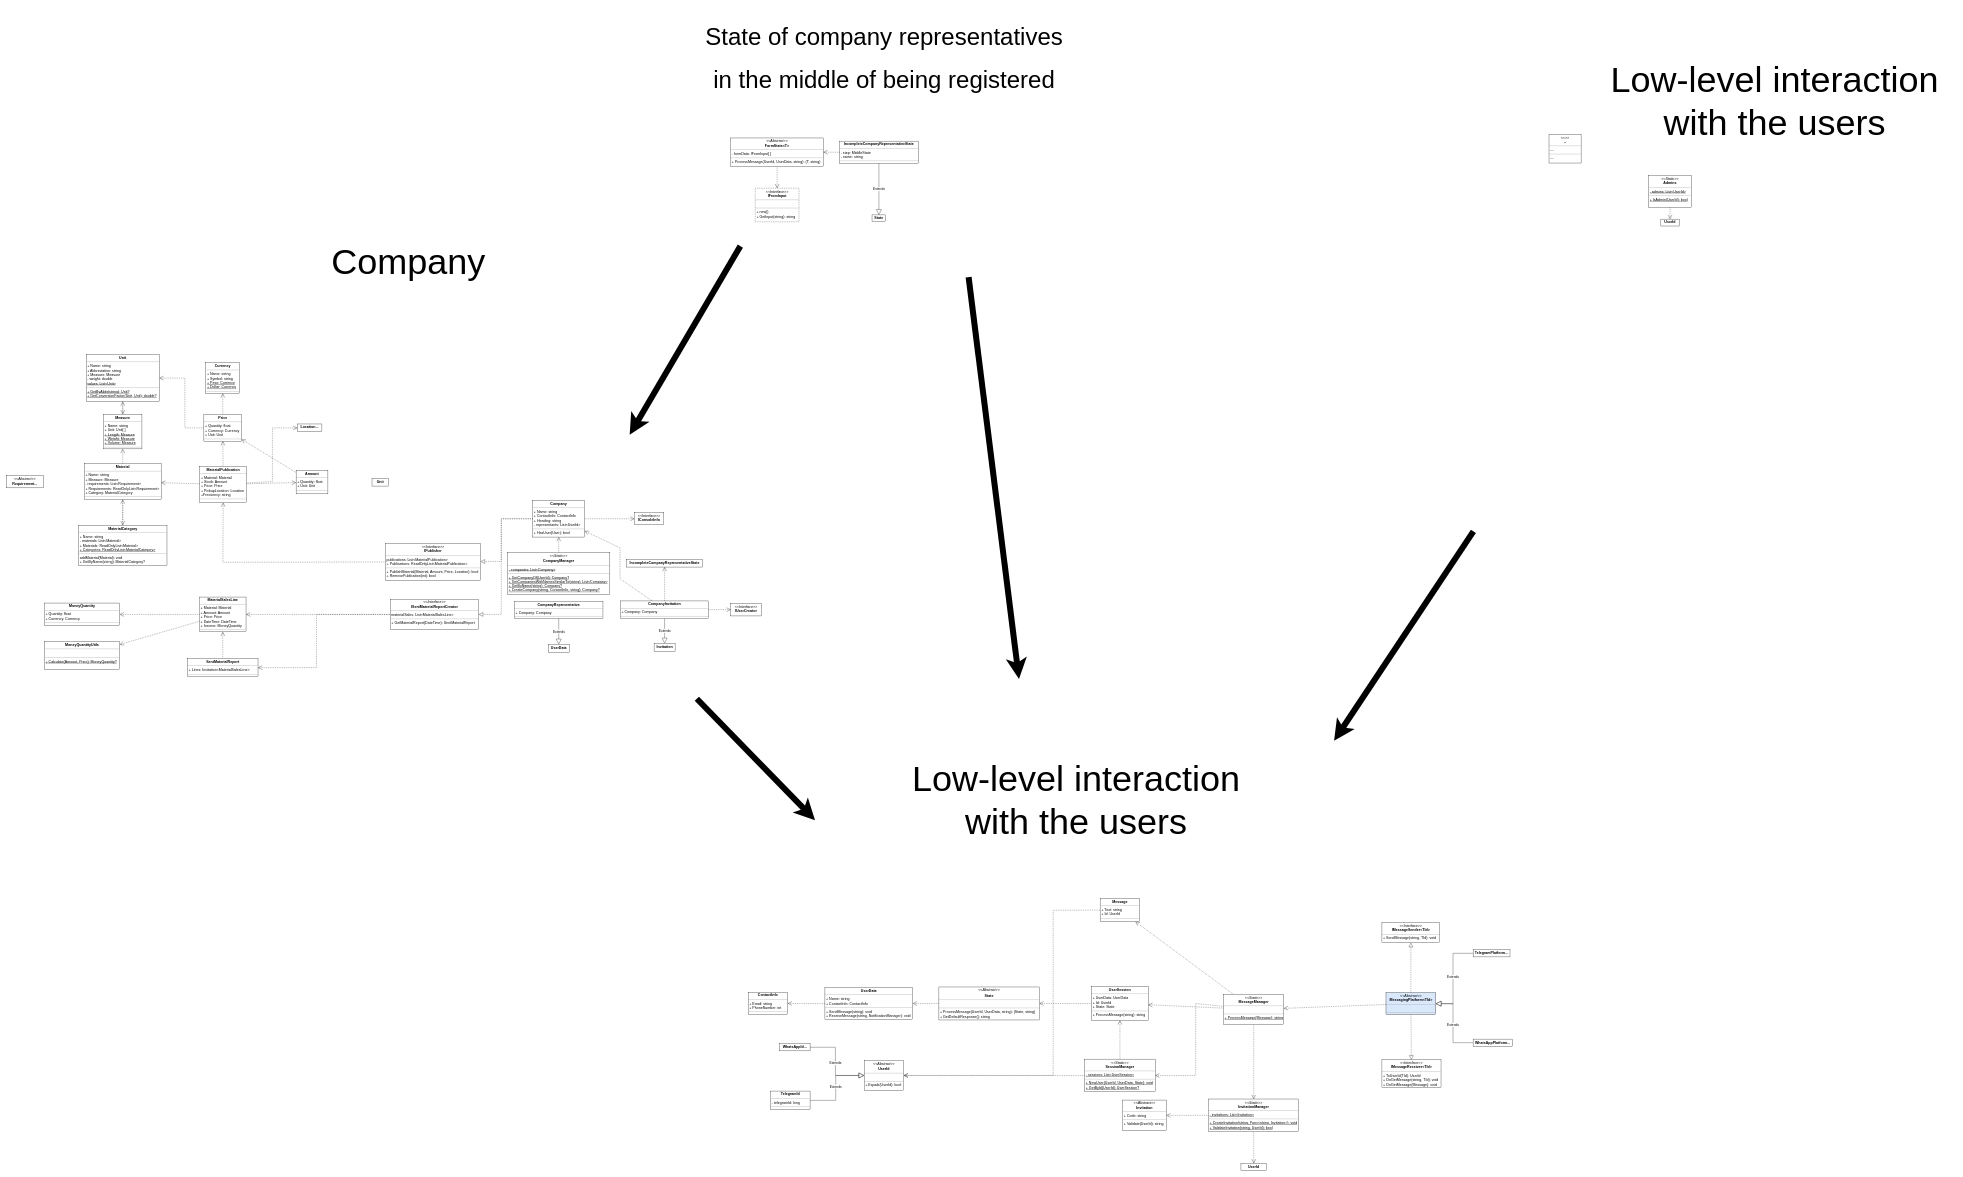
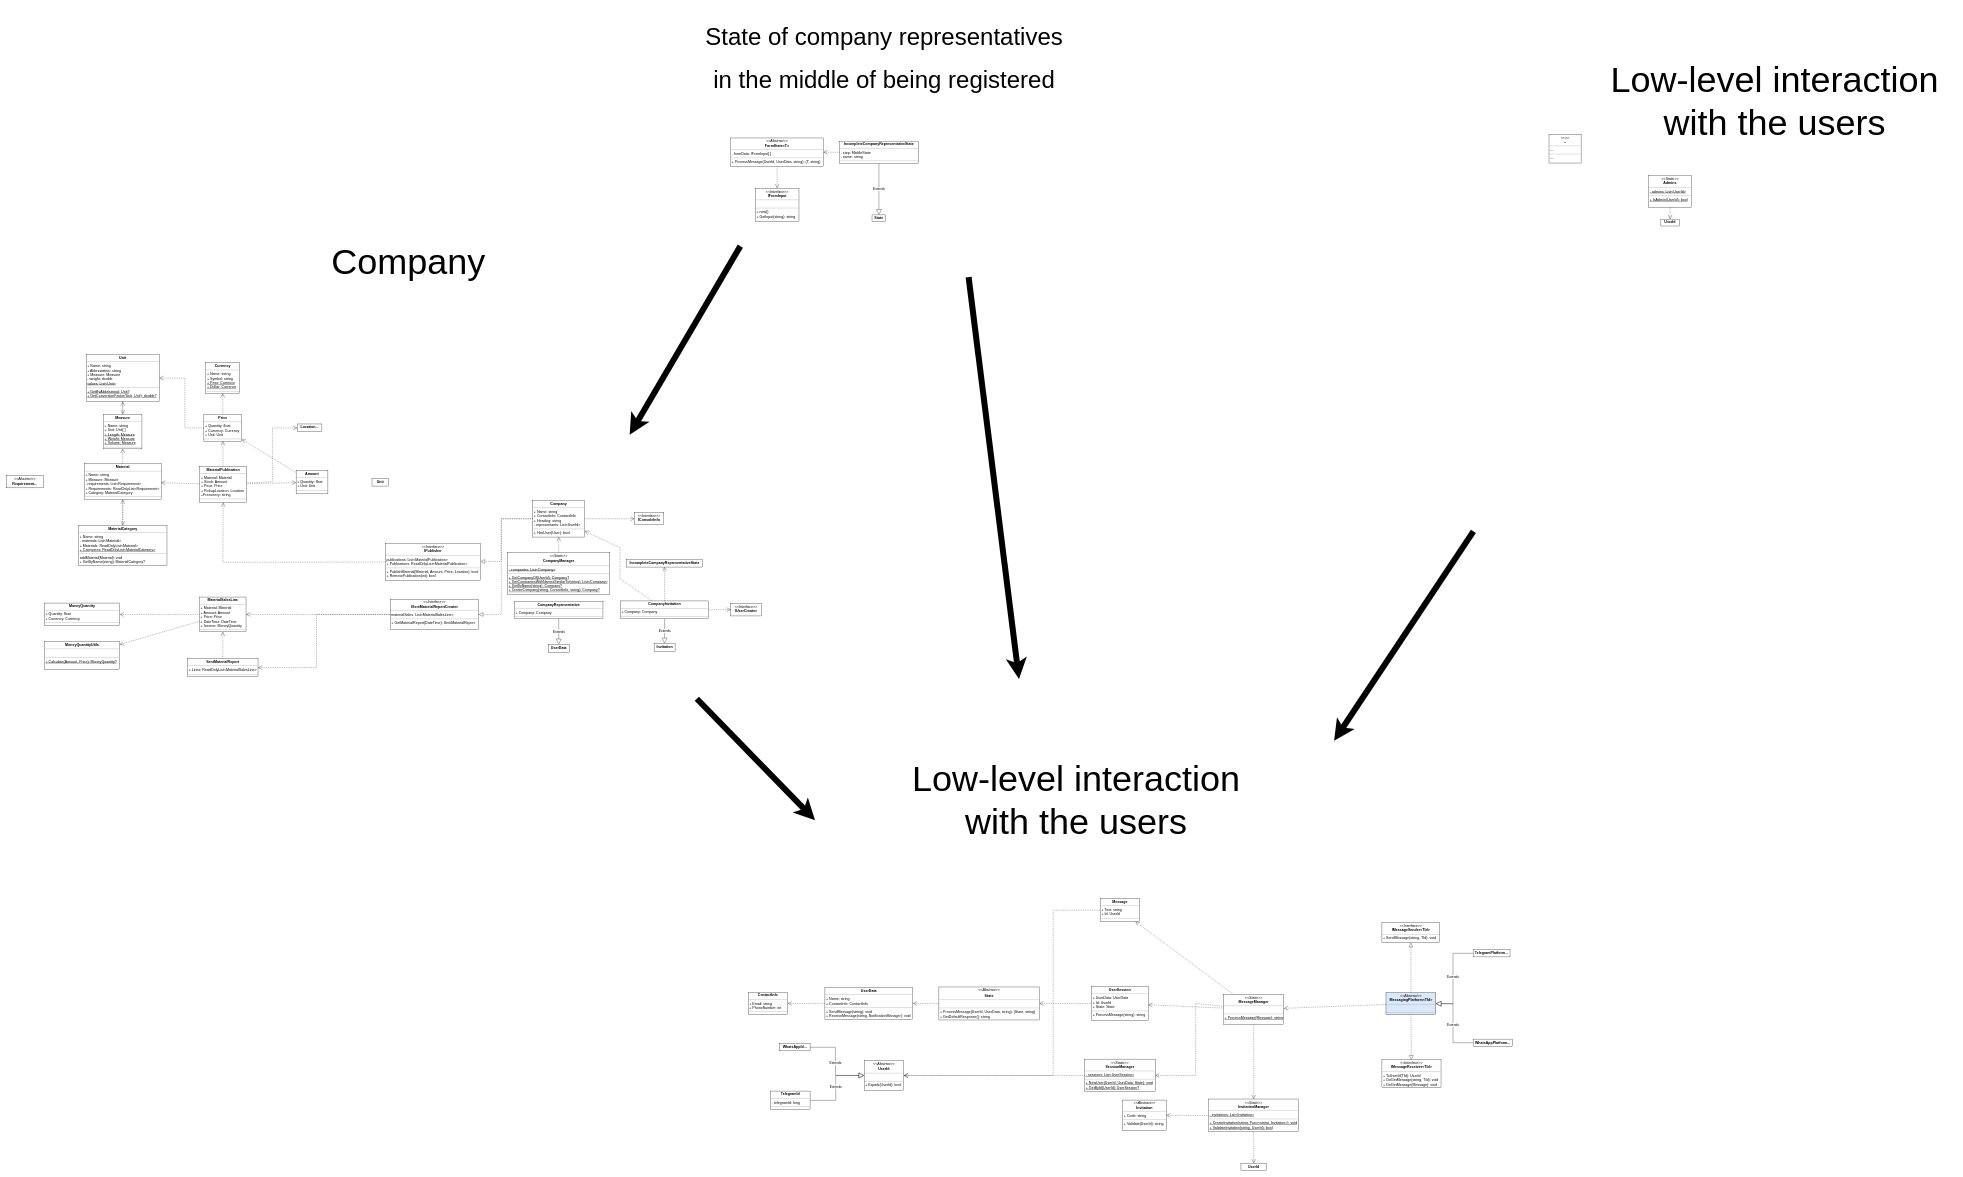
(777, 205) -> (777, 205)
(221, 663) -> (223, 663)
(1120, 1023) -> none
